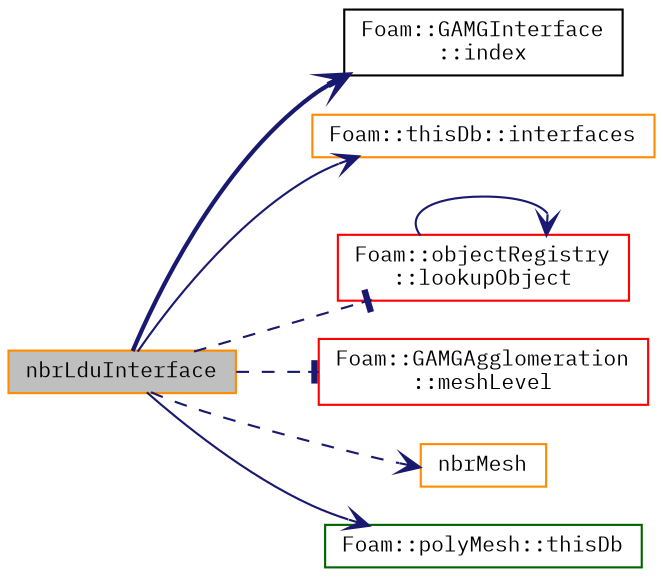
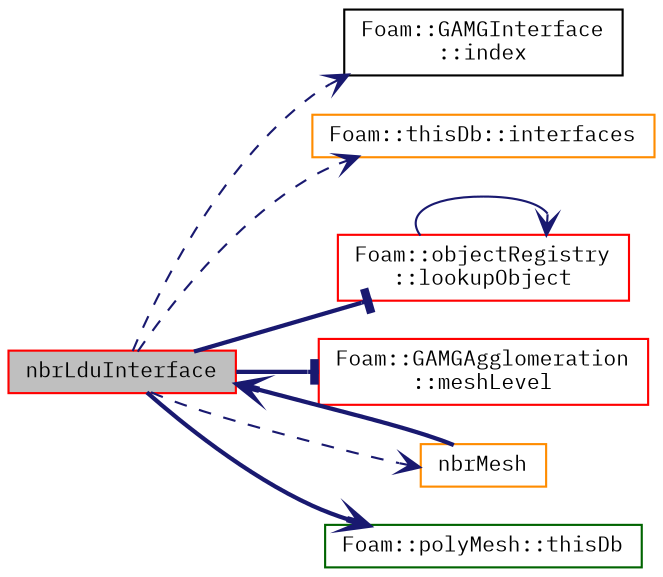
(213, 204) -> (213, 204)
(226, 244) -> (226, 244)
(278, 327) -> (278, 327)
(122, 372) -> (122, 372)
(272, 372) -> (272, 372)
none -> (356, 415)
(242, 466) -> (242, 466)
